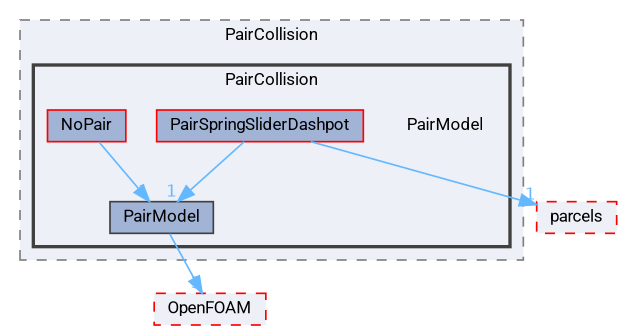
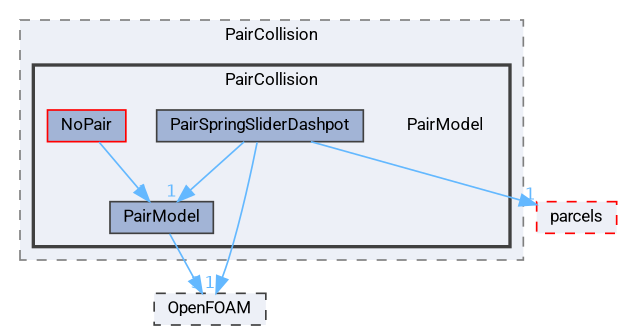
(260, 126) -> (260, 126)
none -> (242, 210)
(210, 309) -> (210, 309)
